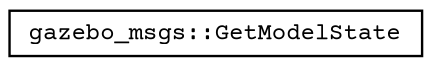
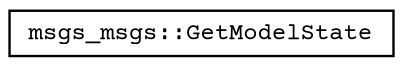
(216, 33) -> (202, 33)
